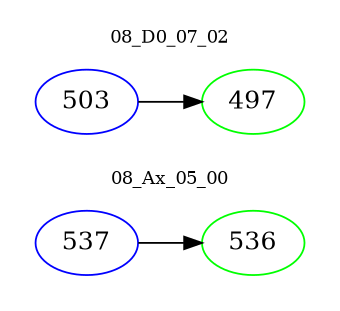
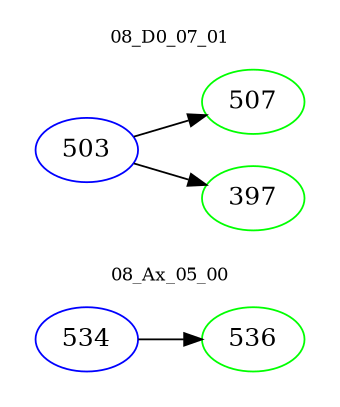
(170, 38) -> (170, 38)
(253, 102) -> (253, 198)
none -> (253, 102)
(87, 243) -> (87, 339)
